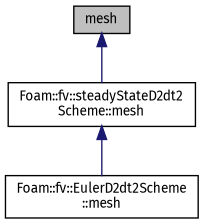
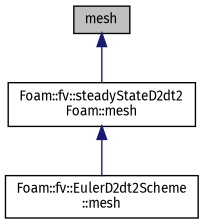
(102, 105) -> (102, 105)
